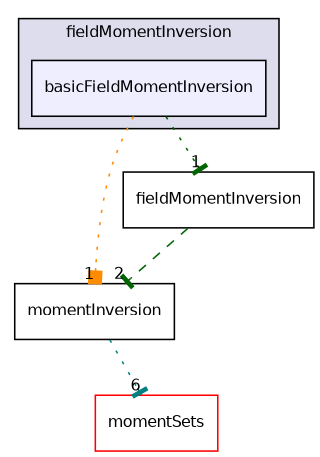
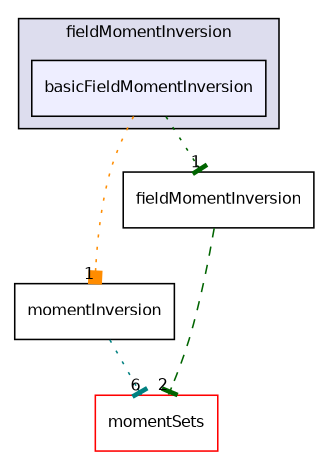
(159, 253) -> (197, 309)
